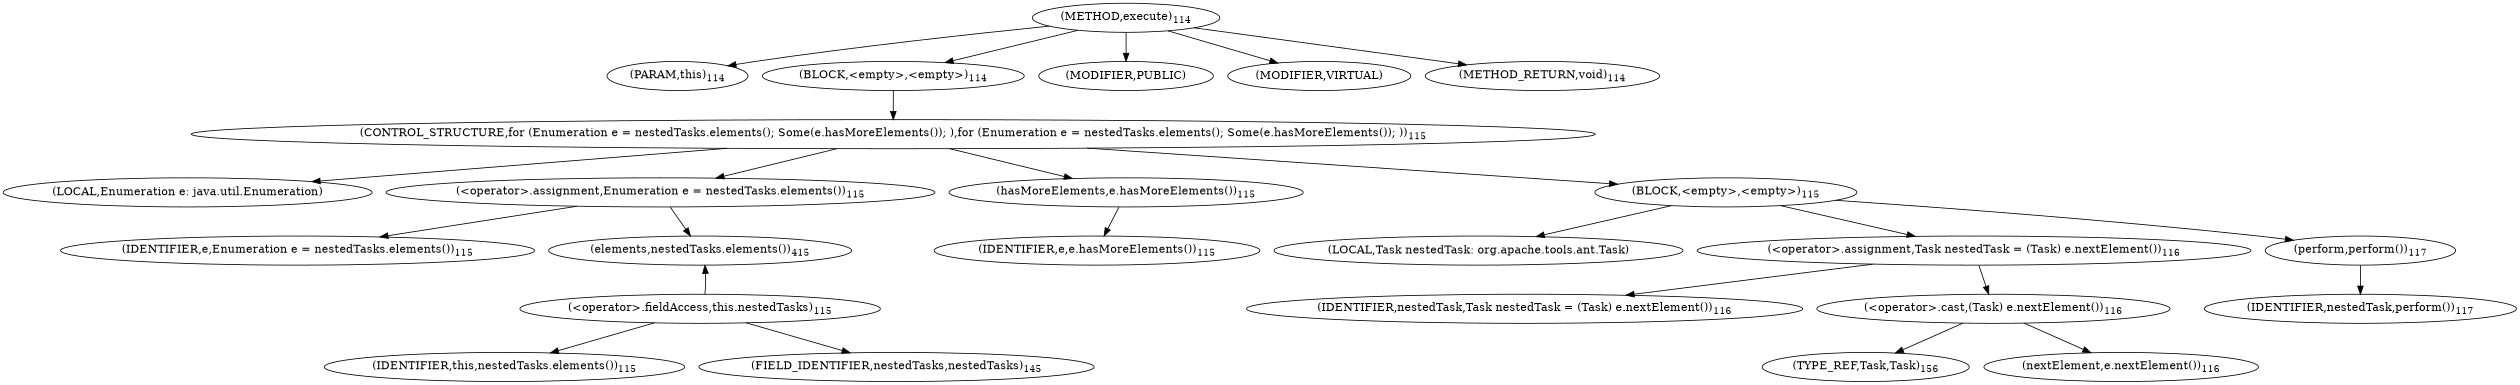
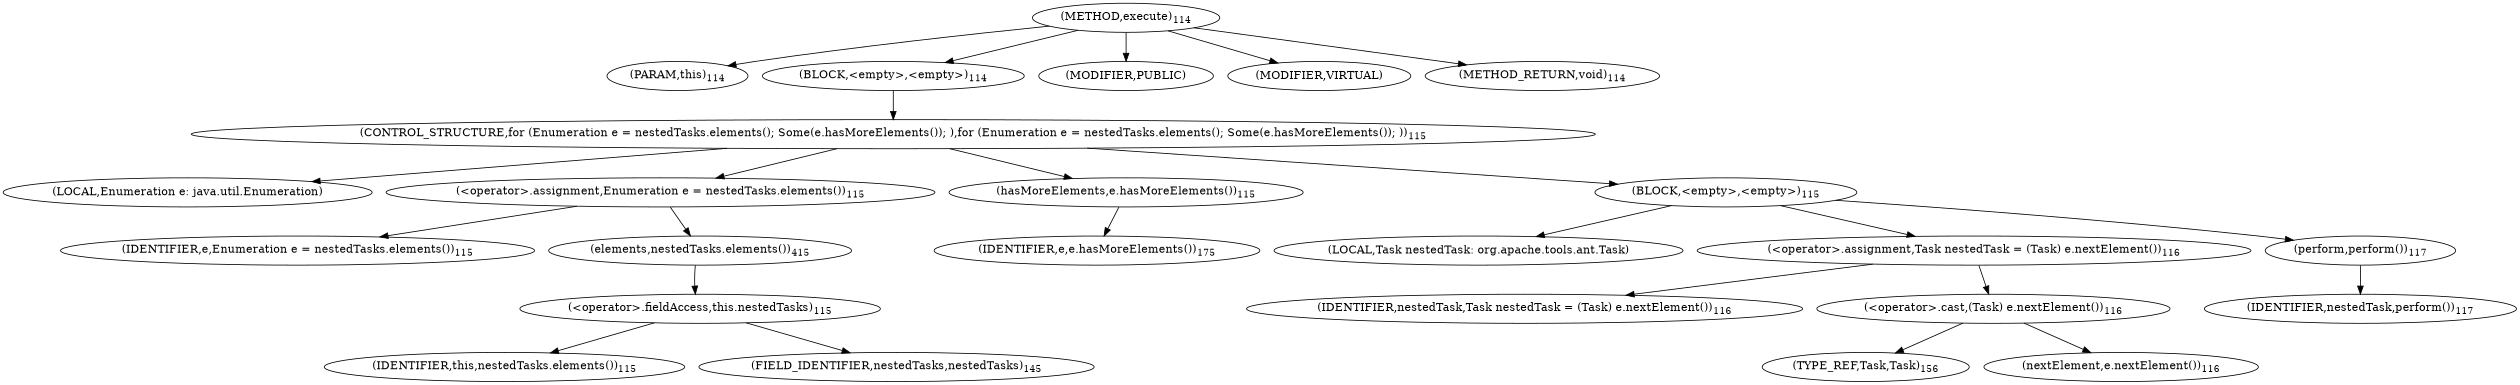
(1207, 249) -> (1207, 249)
(706, 284) -> (695, 276)
